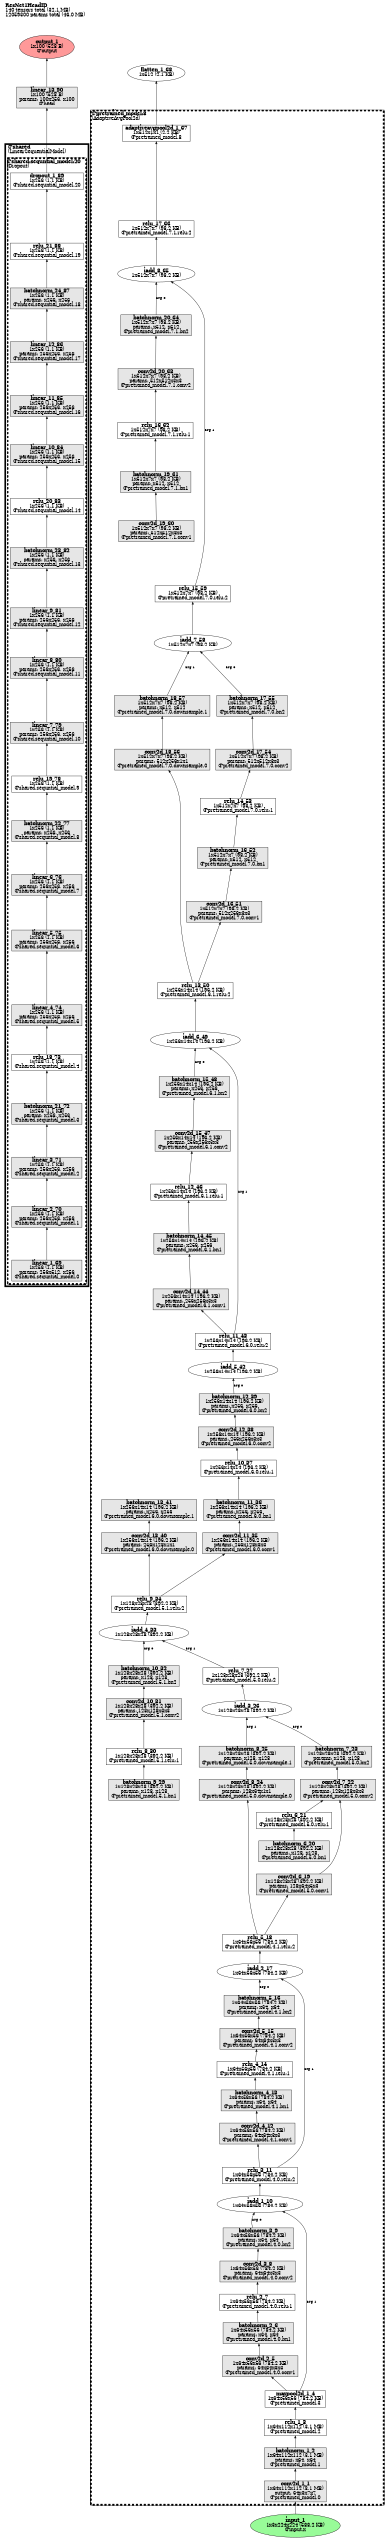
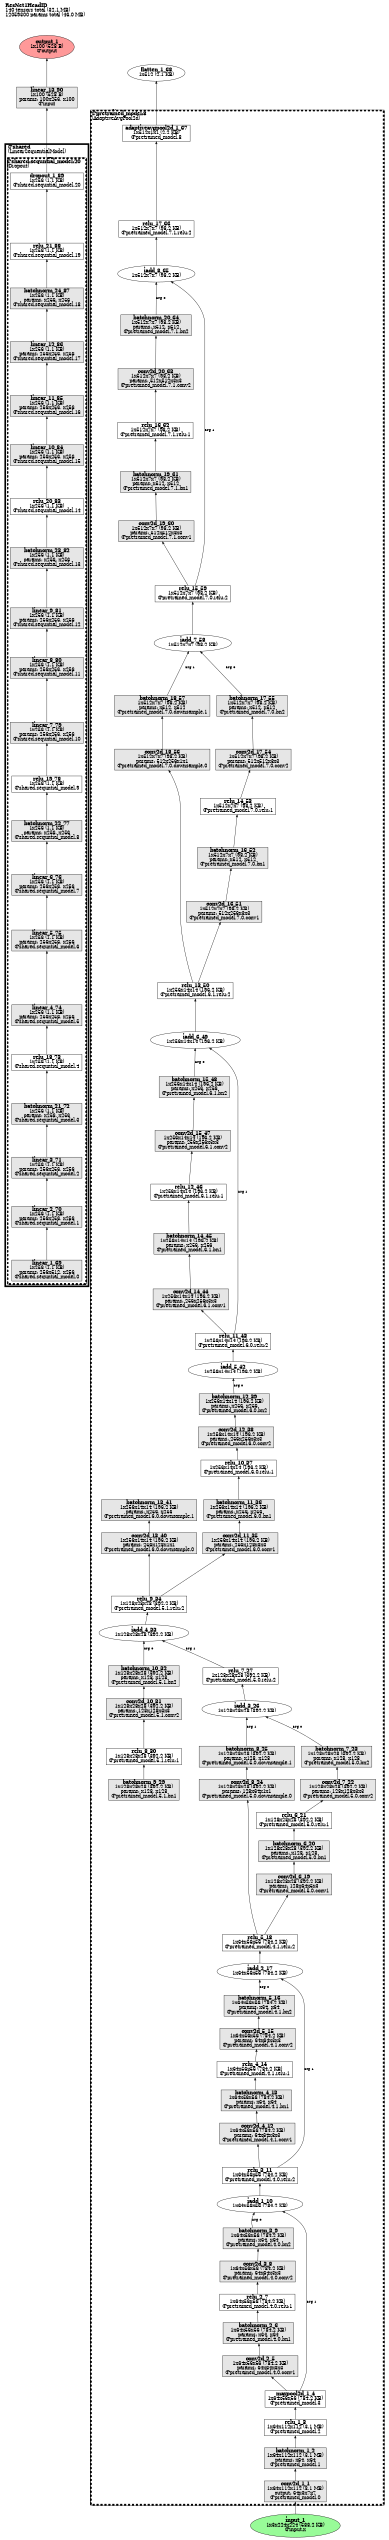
(47, 104) -> (47, 104)
none -> (176, 565)
(340, 1842) -> (294, 1869)
